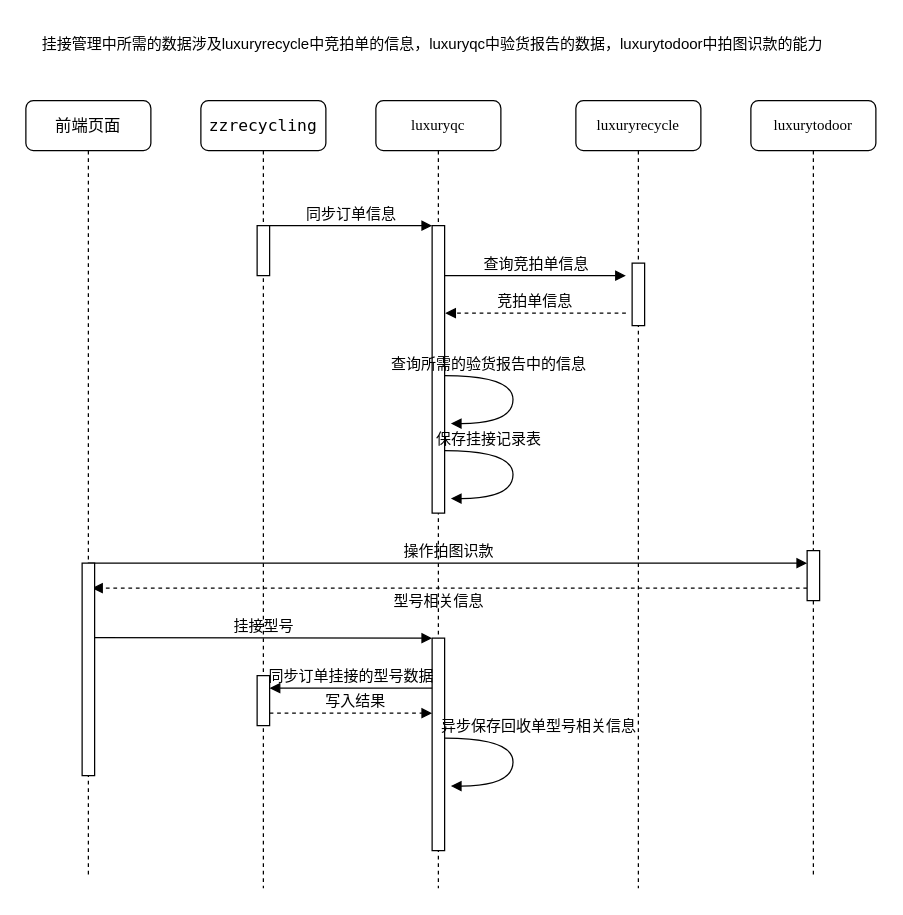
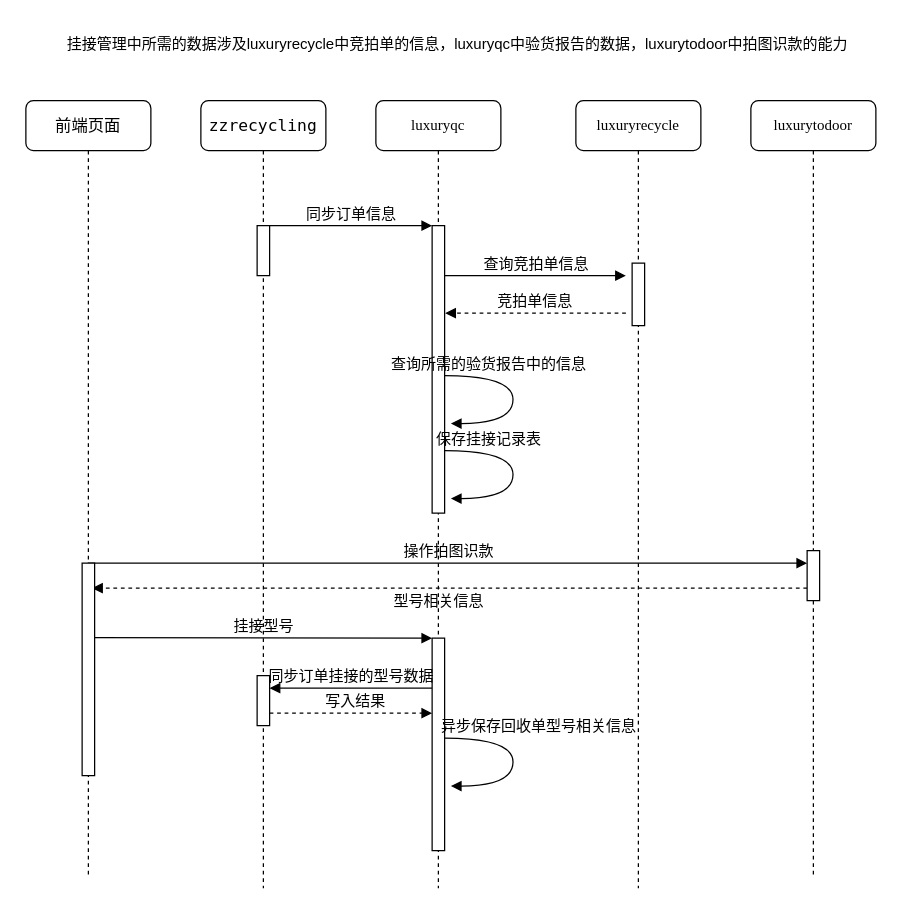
(432, 44) -> (457, 44)
